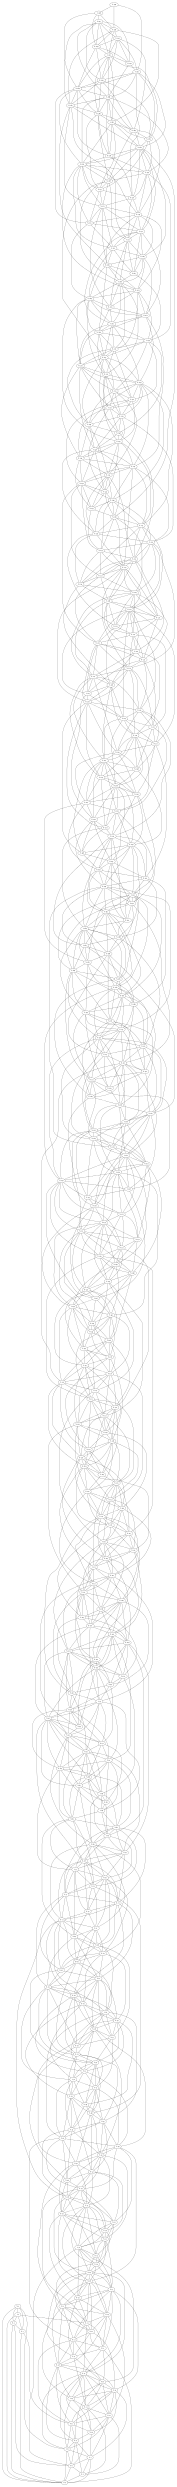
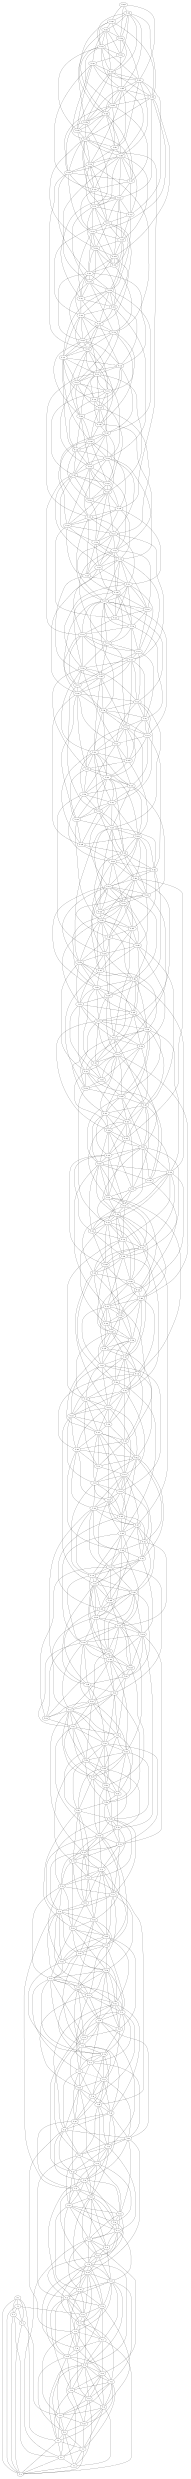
(114, 5) -> none
